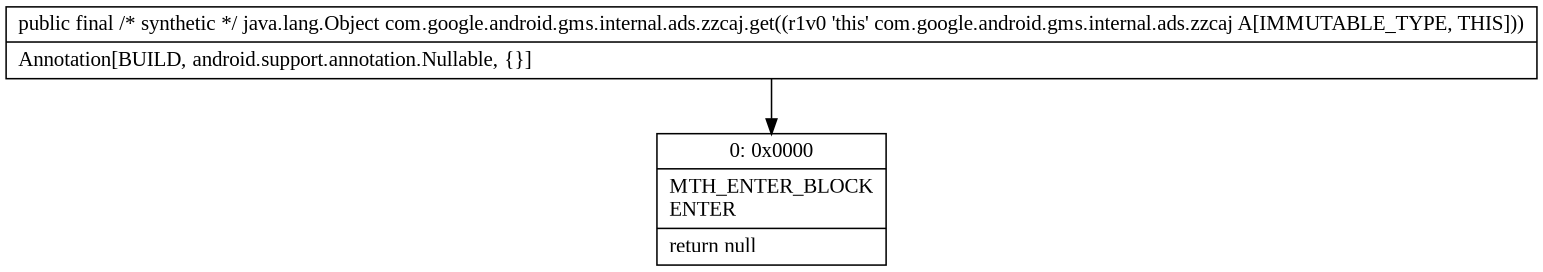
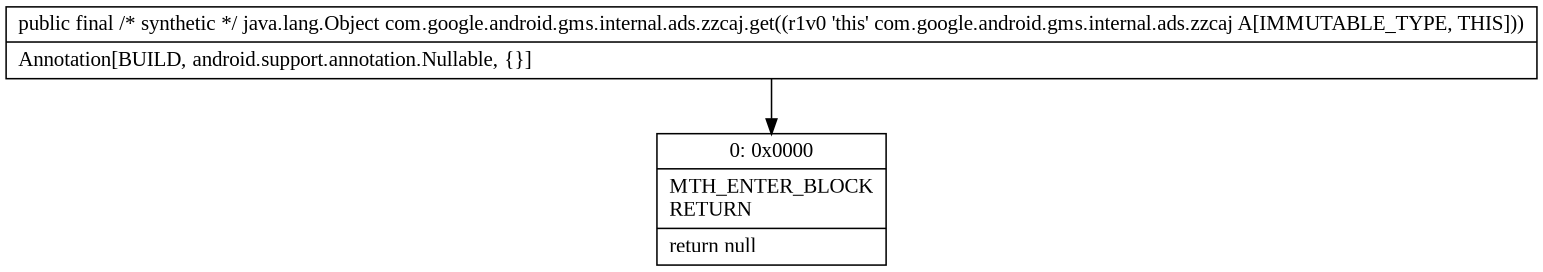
(703, 209) -> (711, 209)
